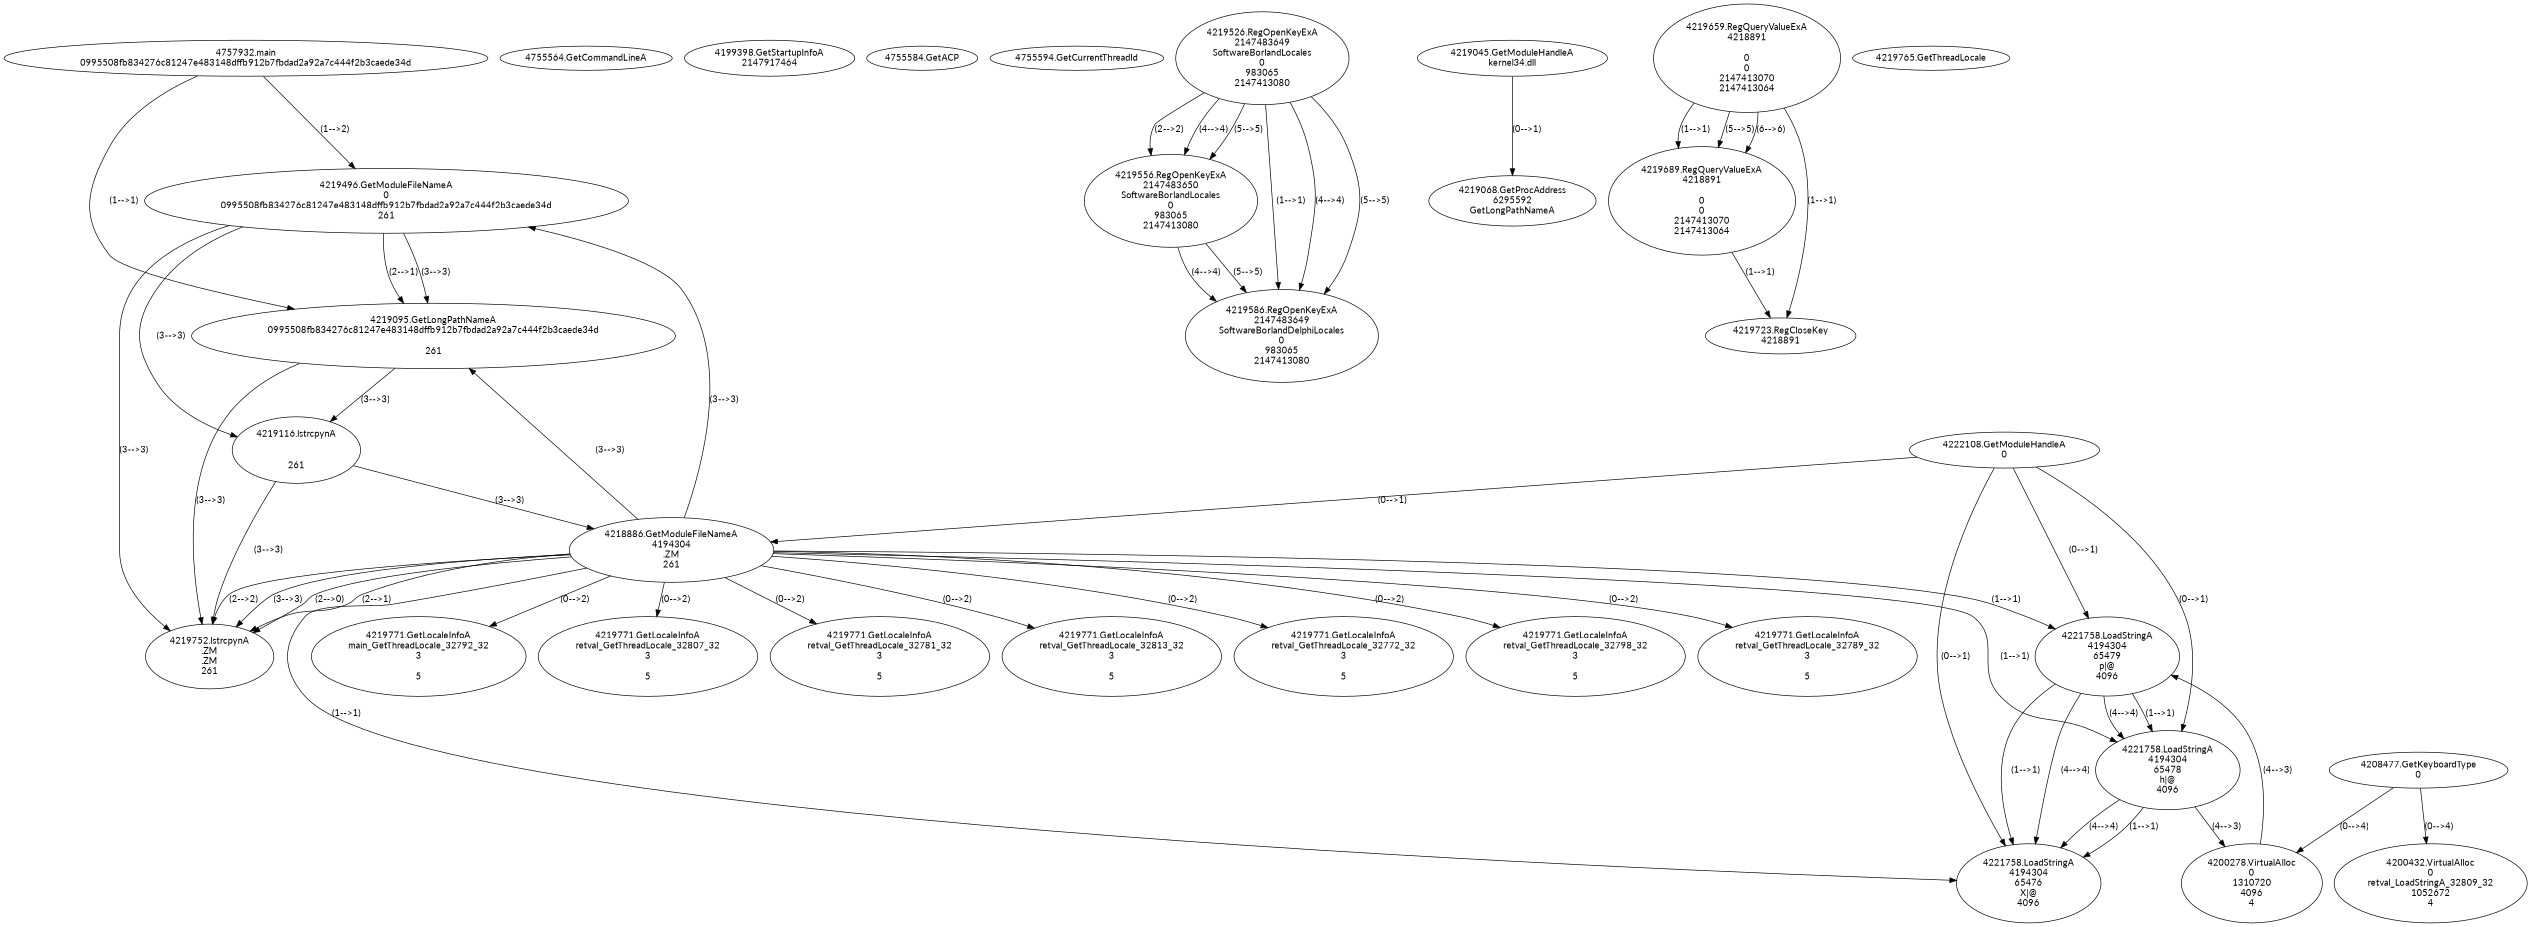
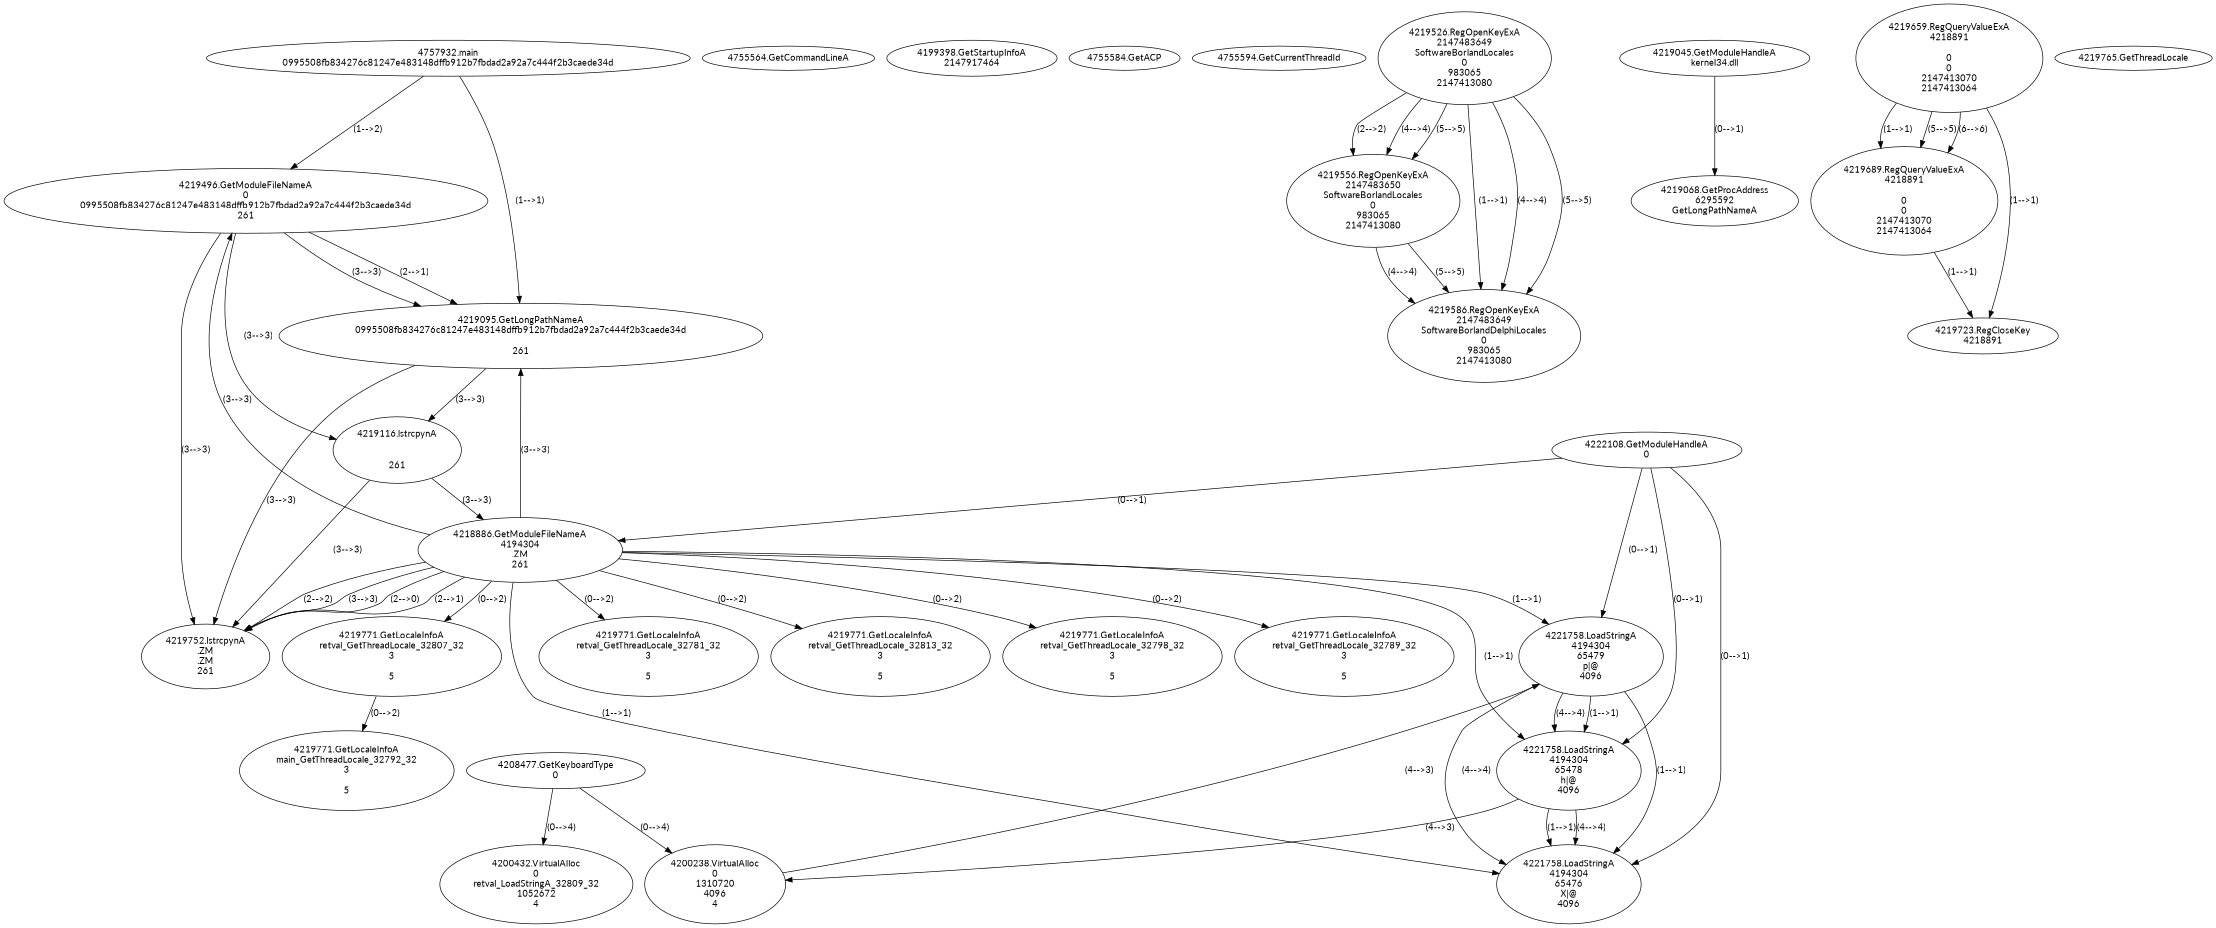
(553, 600) -> (371, 710)
(1344, 656) -> none
(2252, 883) -> (715, 884)
